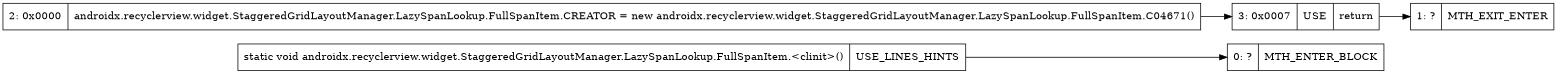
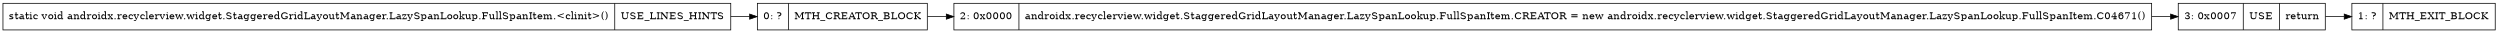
(1498, 16) -> (2439, 16)
none -> (937, 17)
(1321, 57) -> (858, 16)
